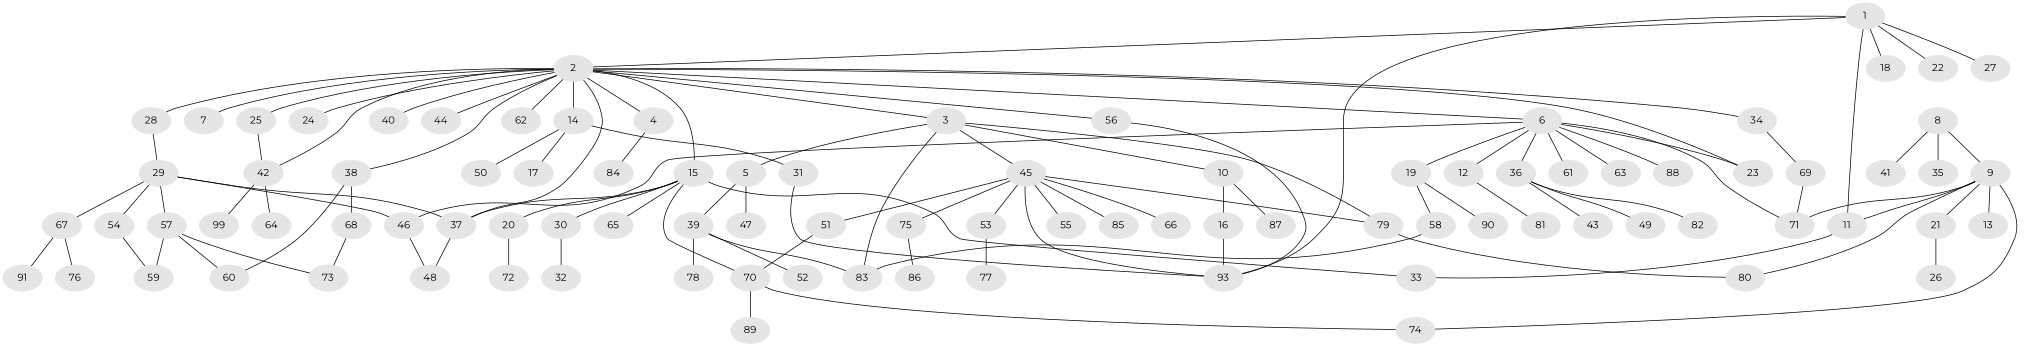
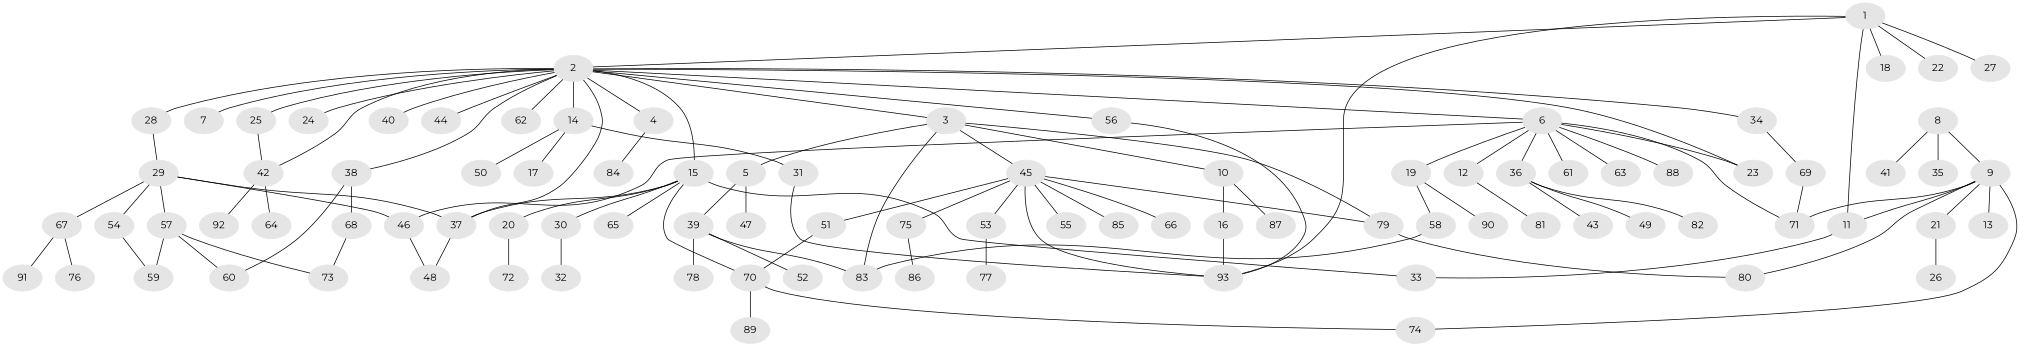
(219, 226) -> (219, 226)
